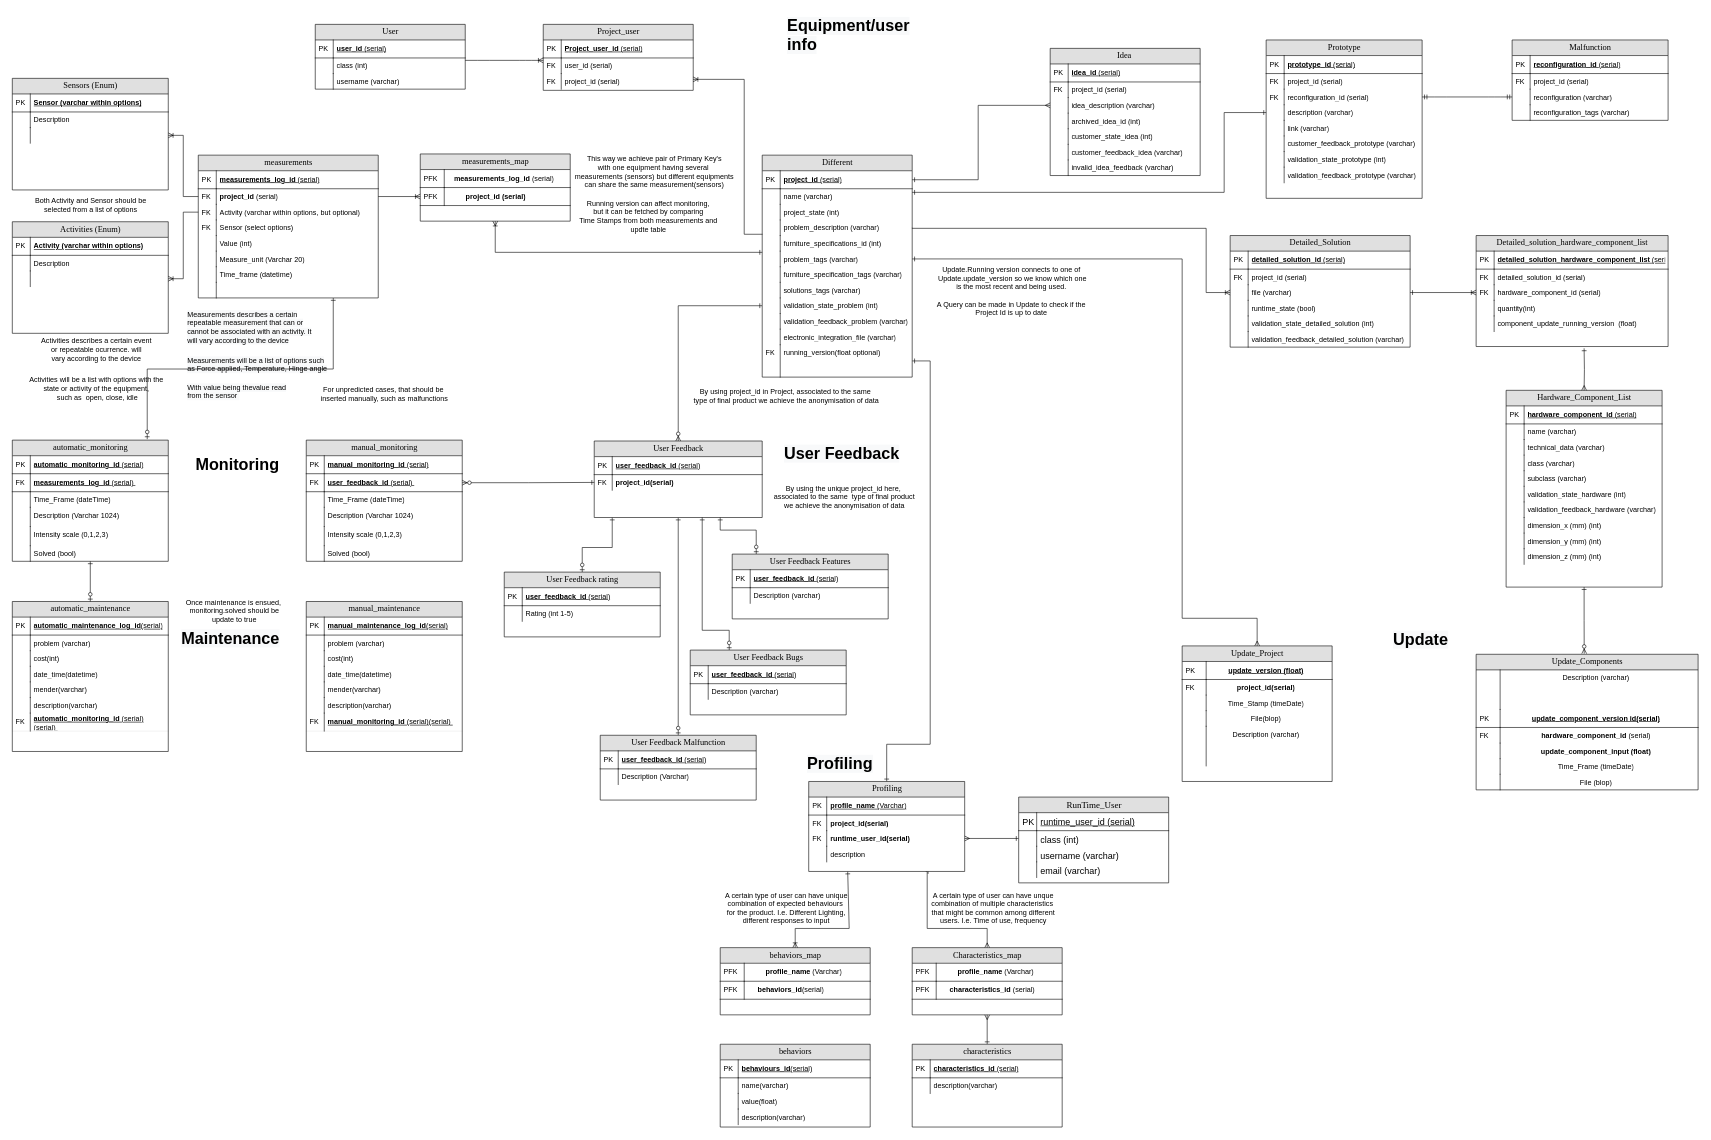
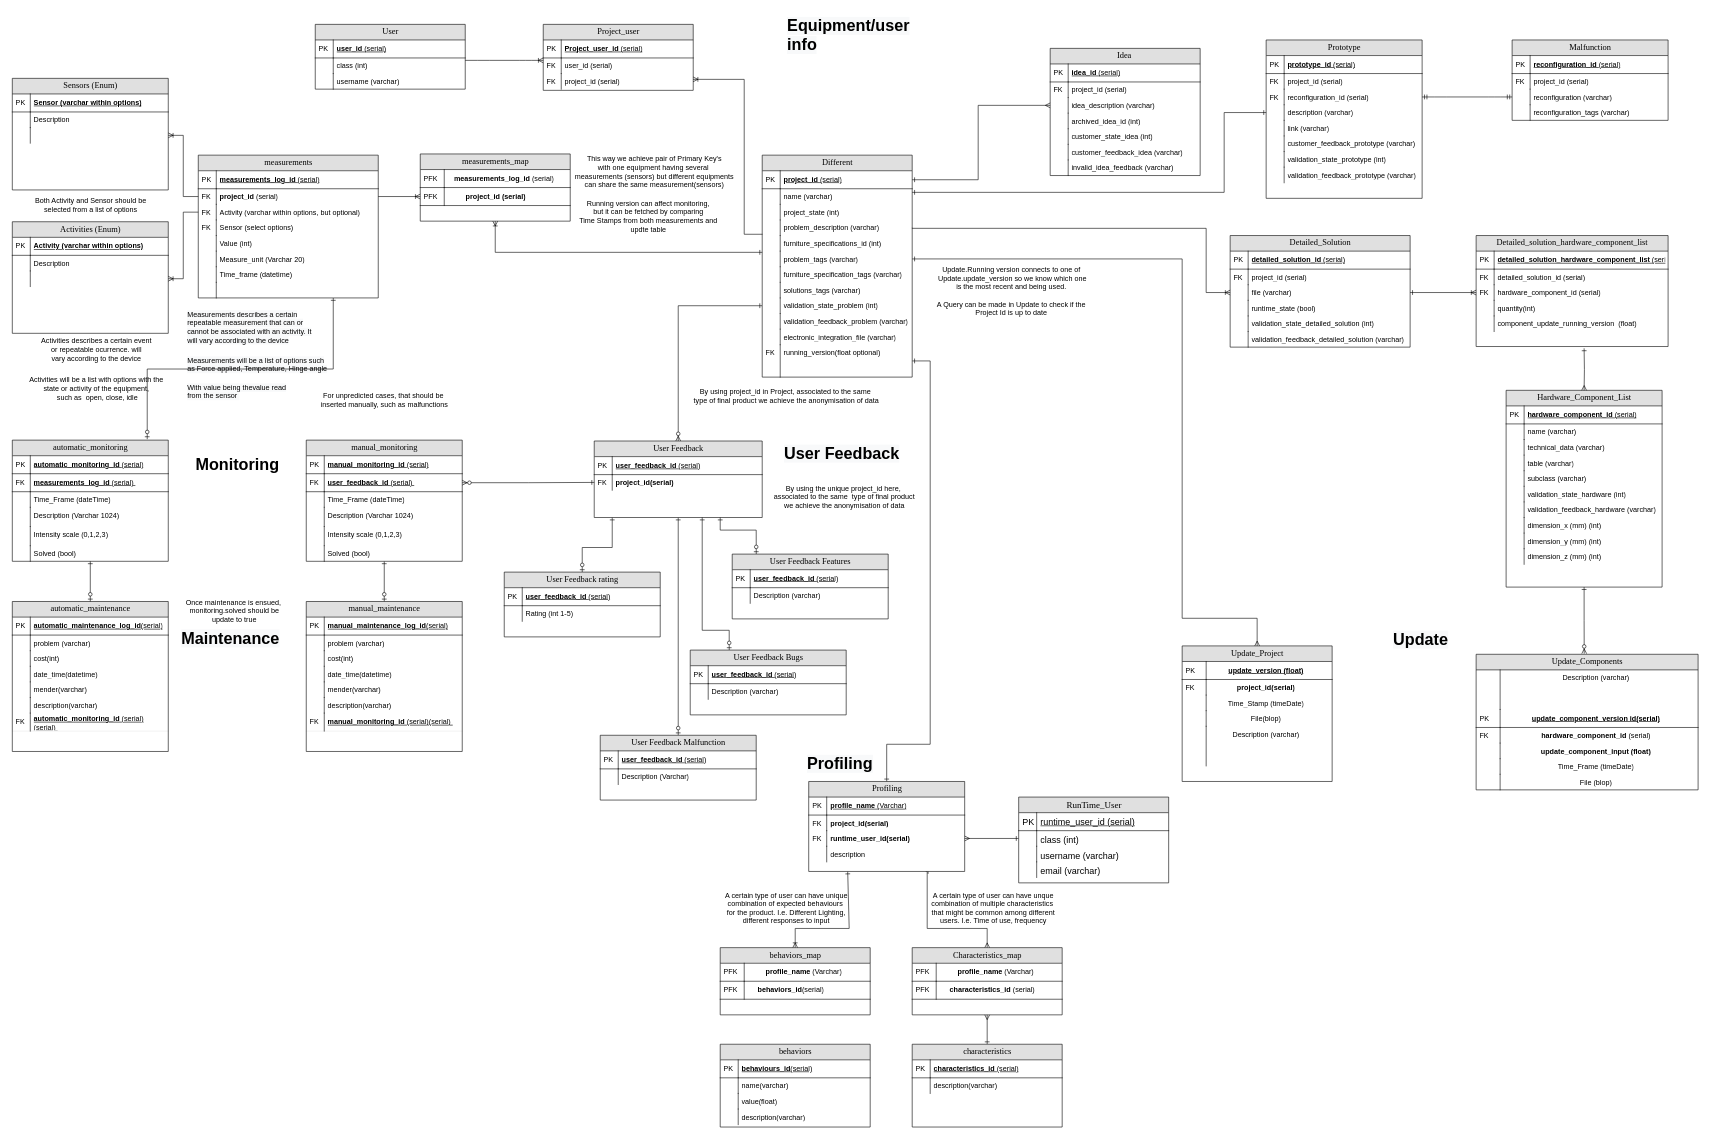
(384, 395) -> (384, 401)
(1556, 464) -> (1556, 464)
none -> (384, 582)
